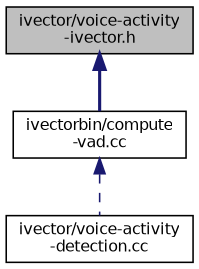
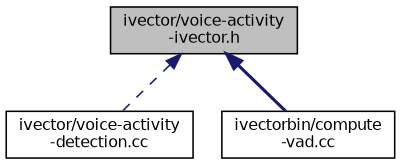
(100, 195) -> (146, 88)
